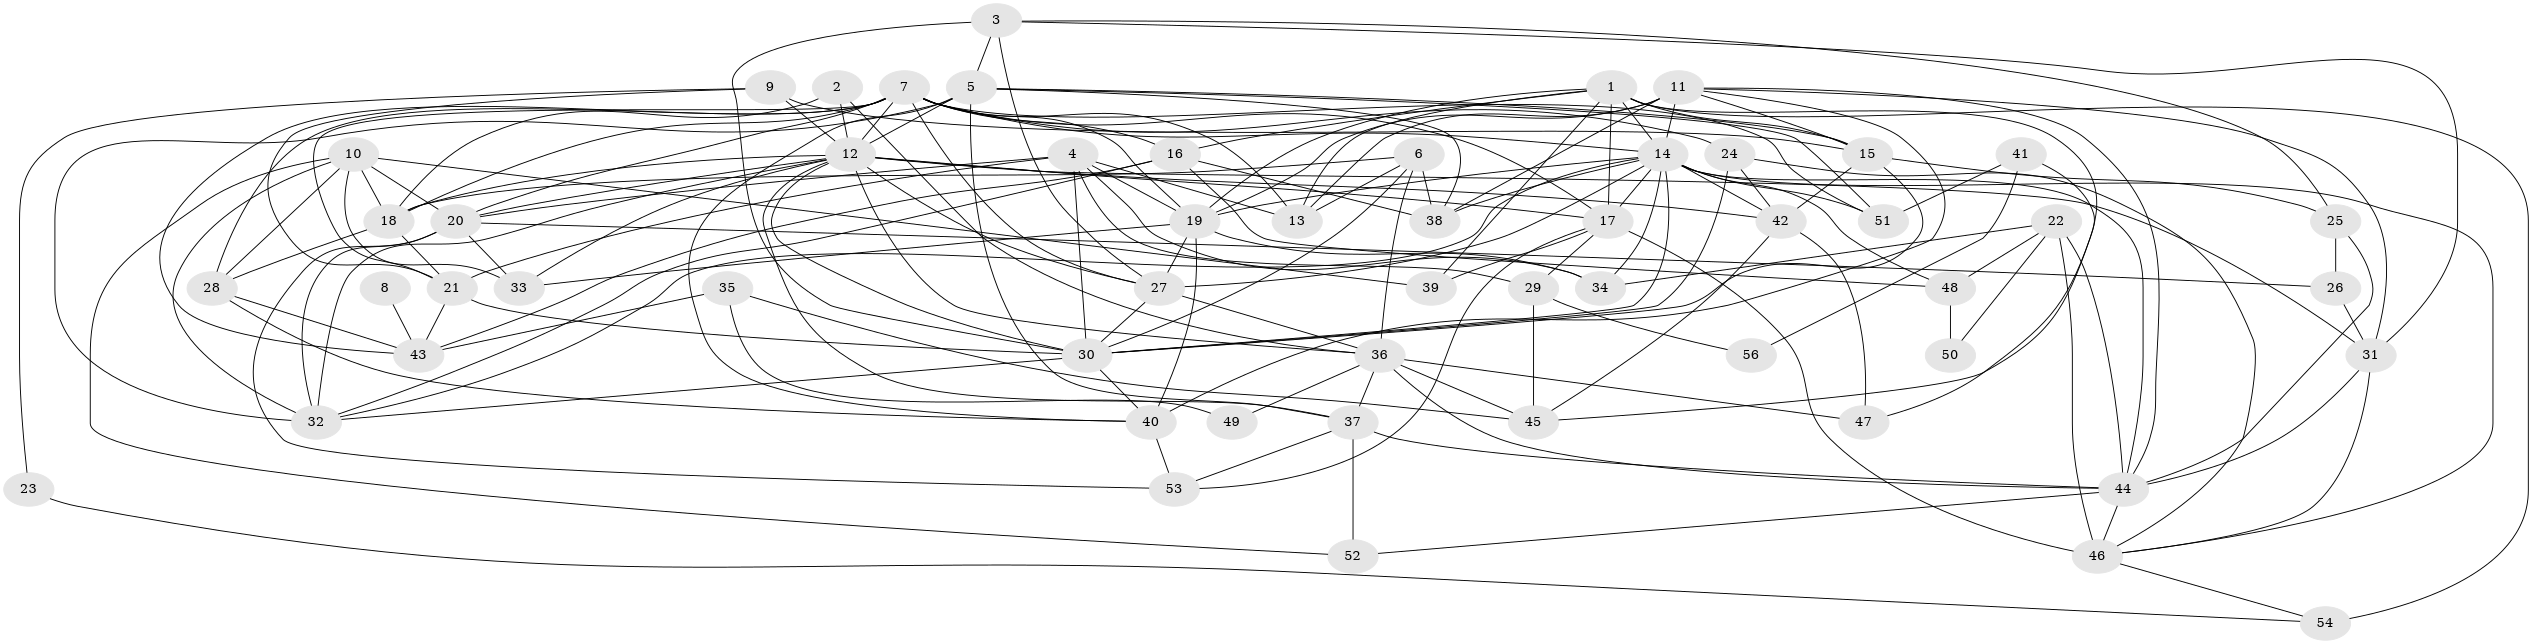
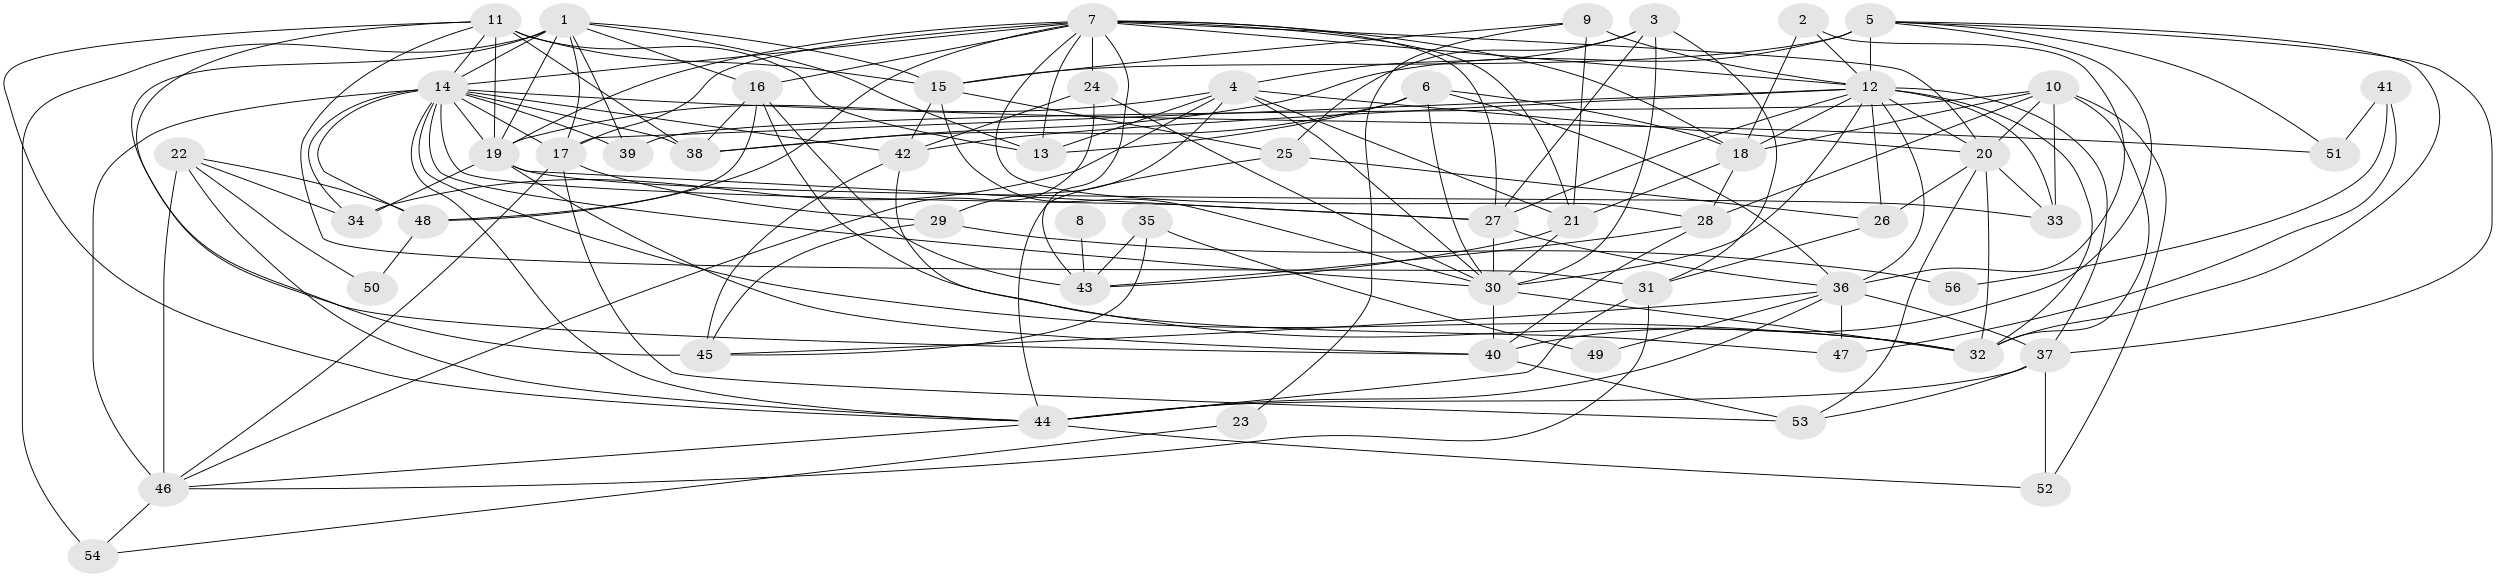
(984, 54) -> (1448, 61)
(1383, 108) -> (773, 162)
(1633, 181) -> (1877, 162)
(1485, 266) -> (538, 117)
